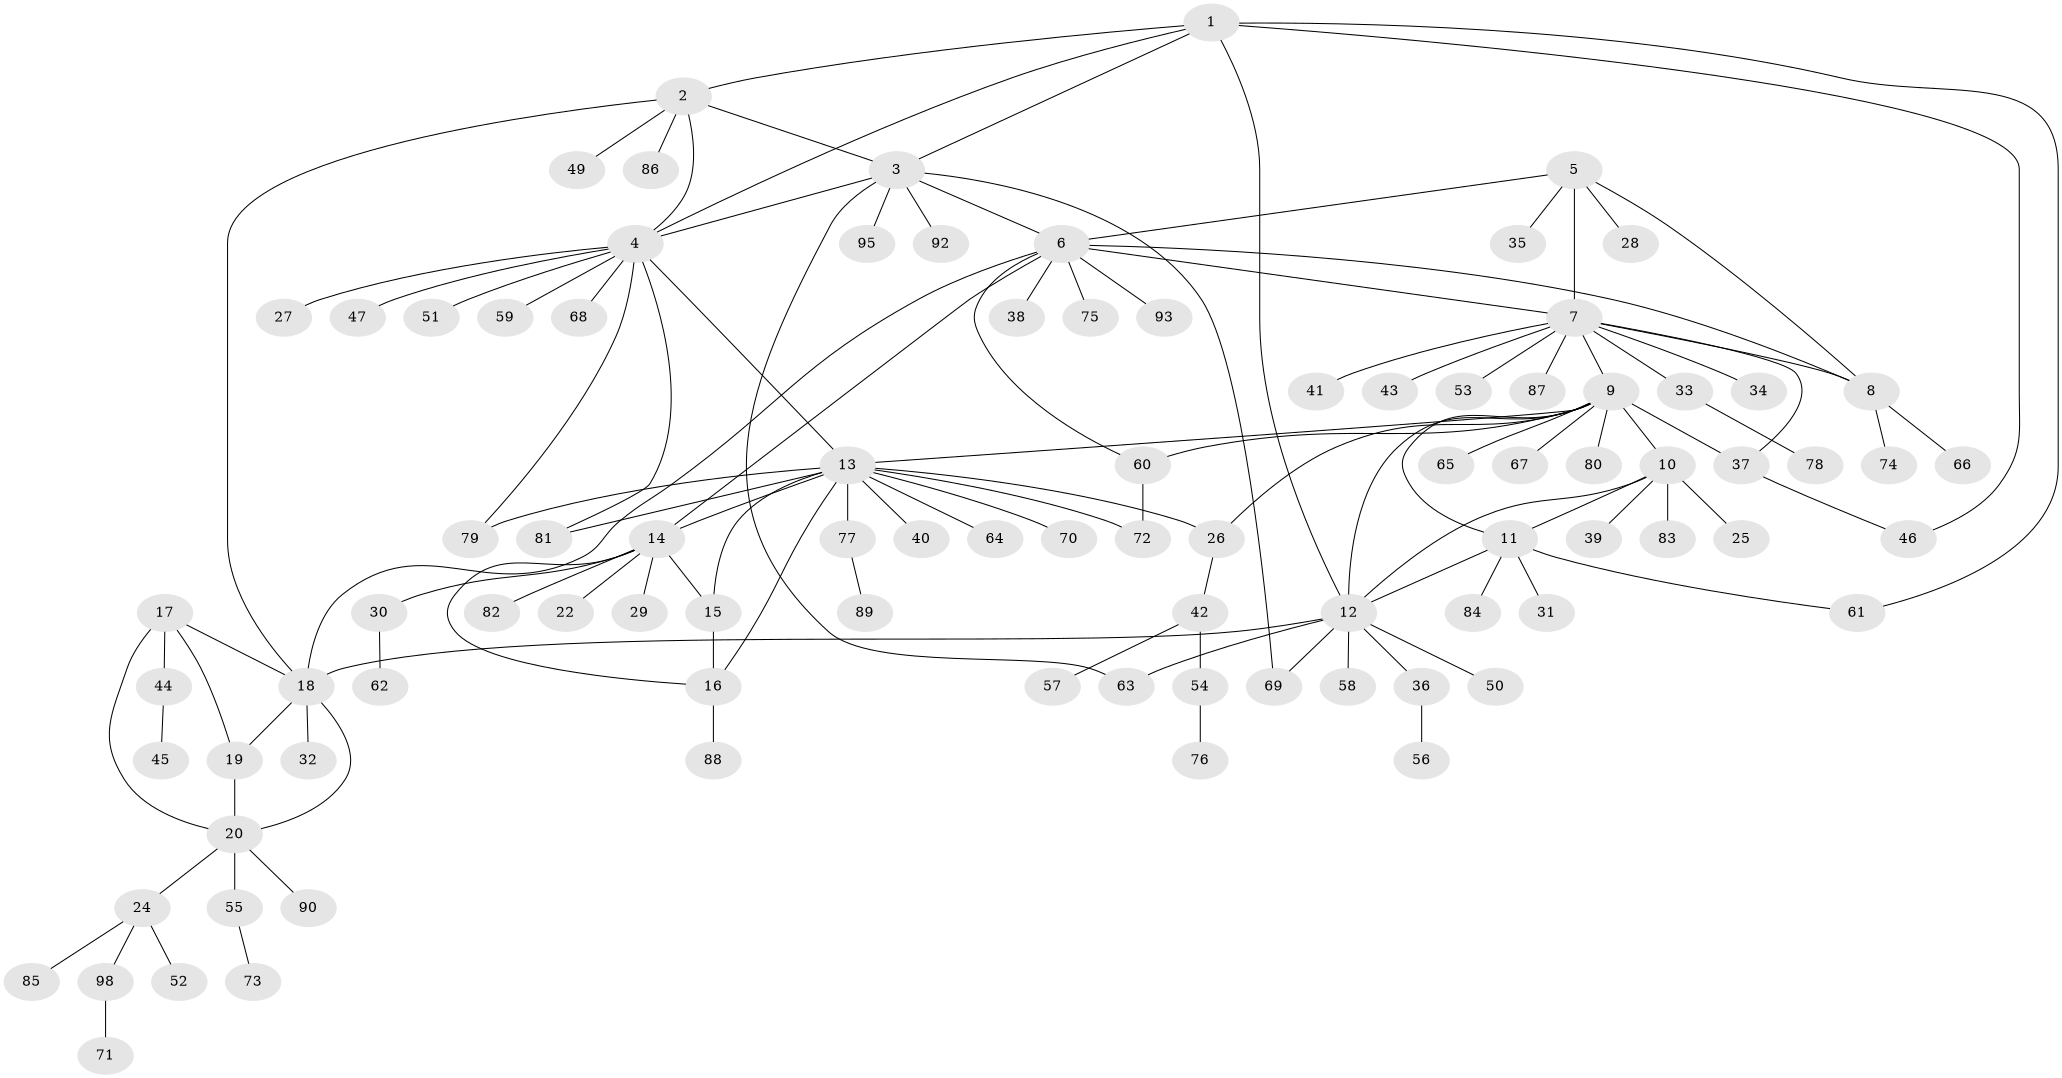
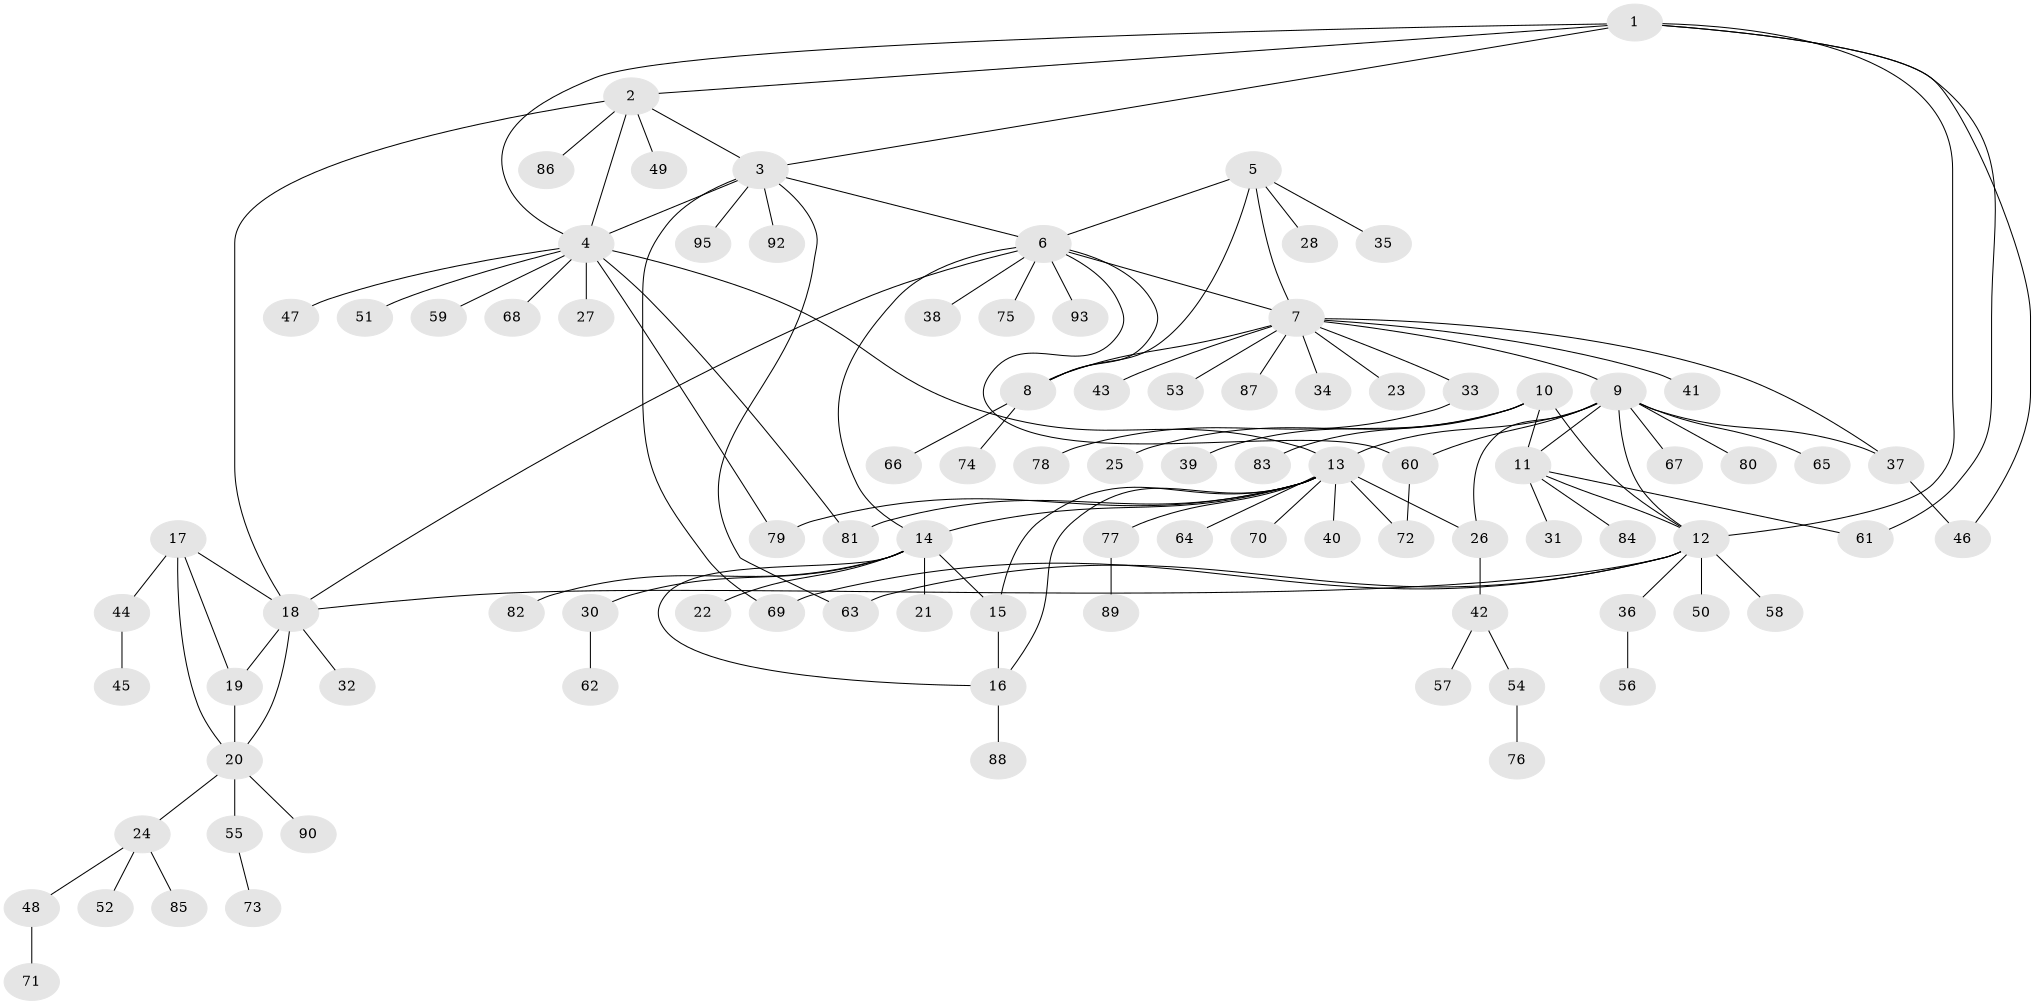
none -> (1397, 392)
(1640, 428) -> none
(640, 613) -> (925, 613)
(106, 982) -> (32, 908)
